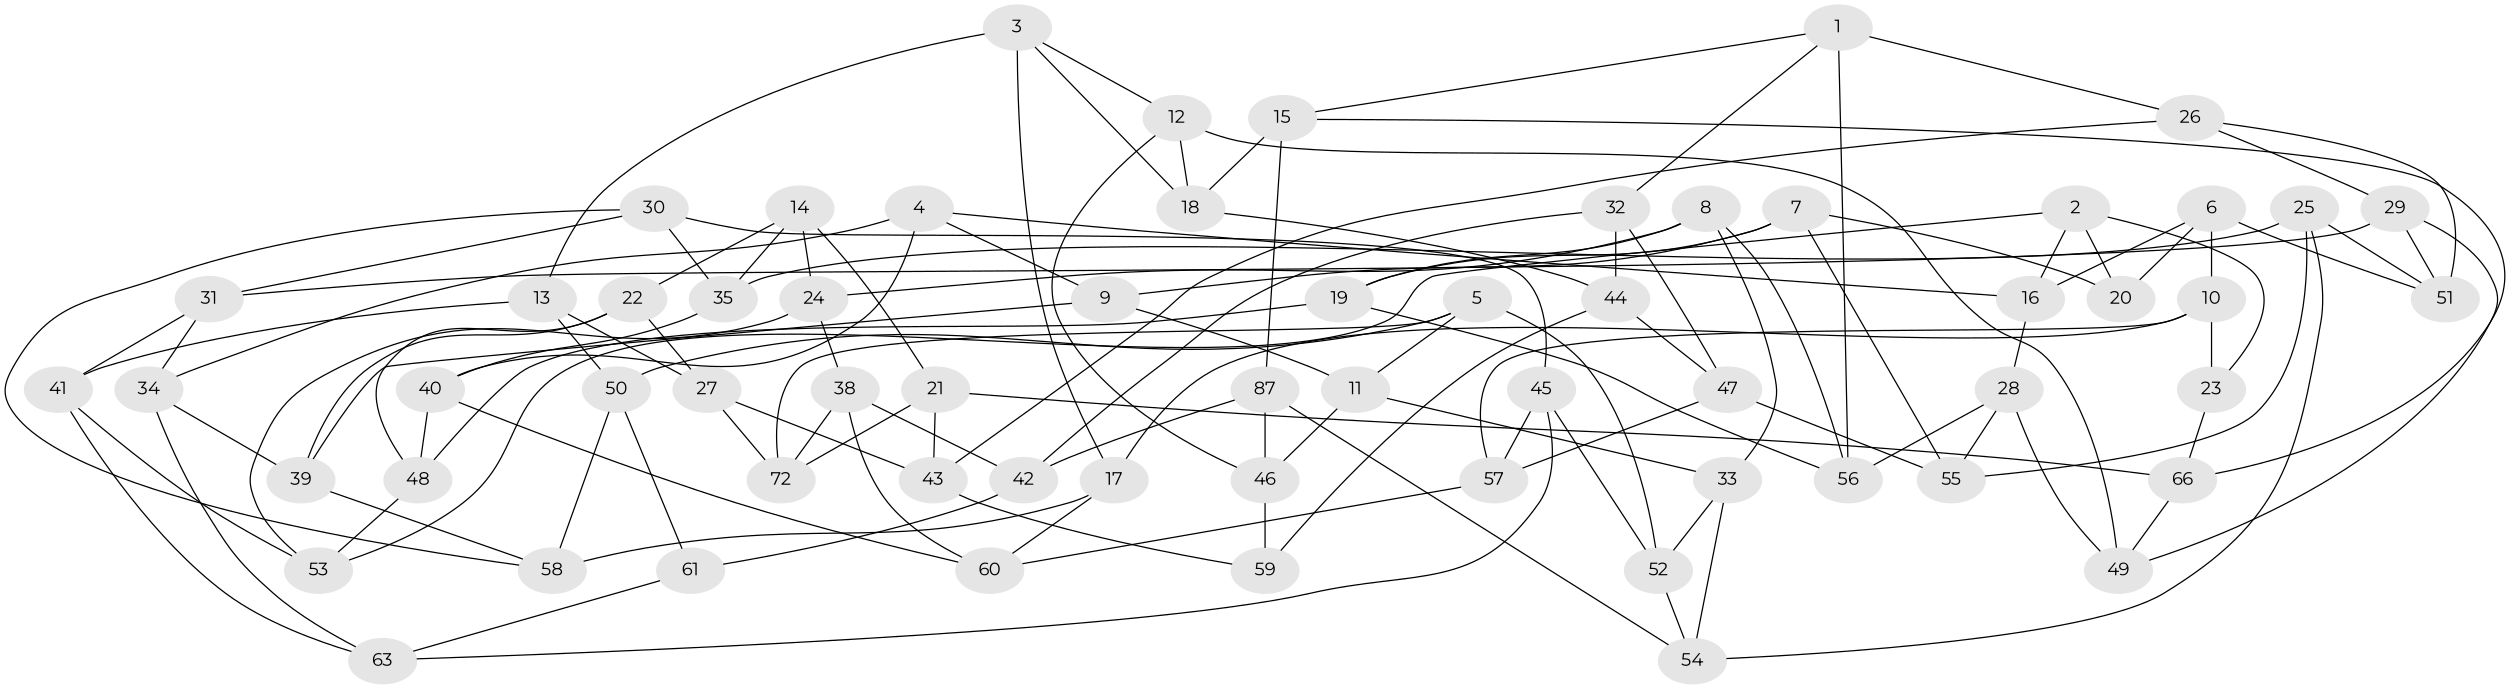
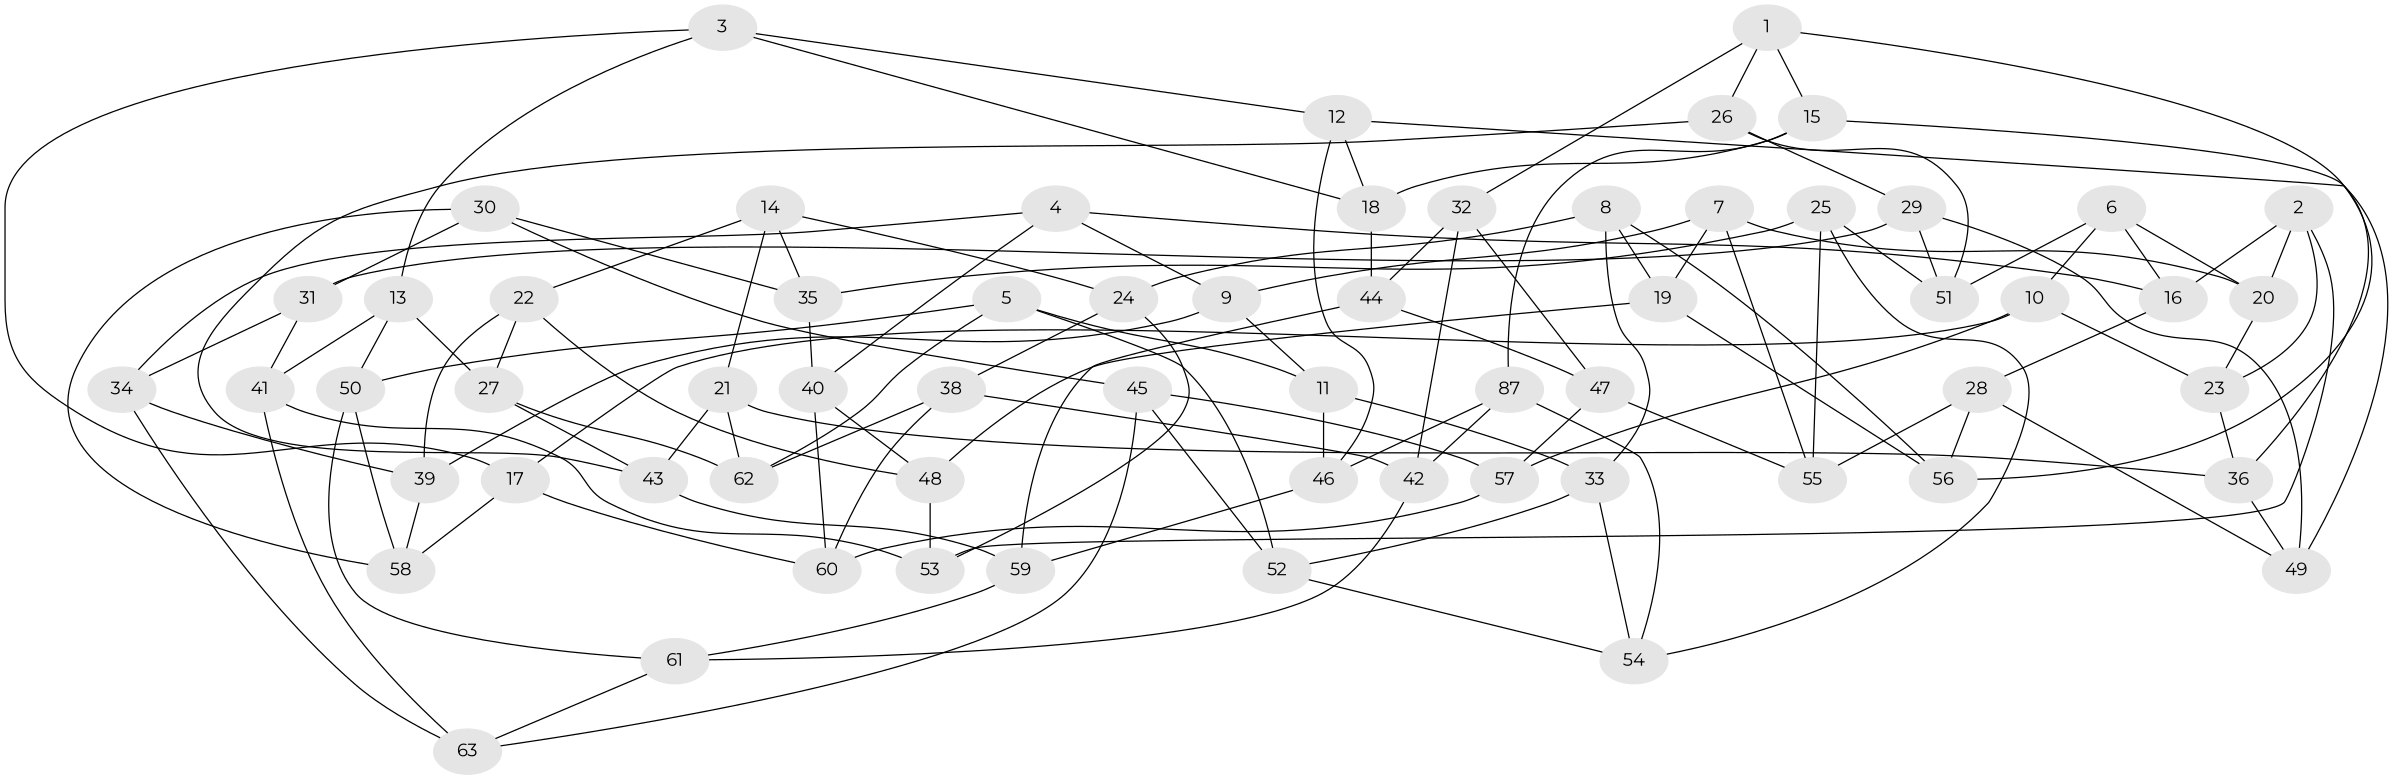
none -> (2241, 342)
(781, 480) -> (744, 480)
(2183, 480) -> (2239, 480)
none -> (853, 627)
